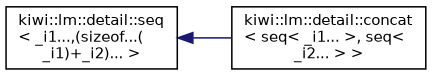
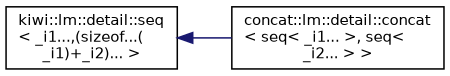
(329, 38) -> (338, 38)
